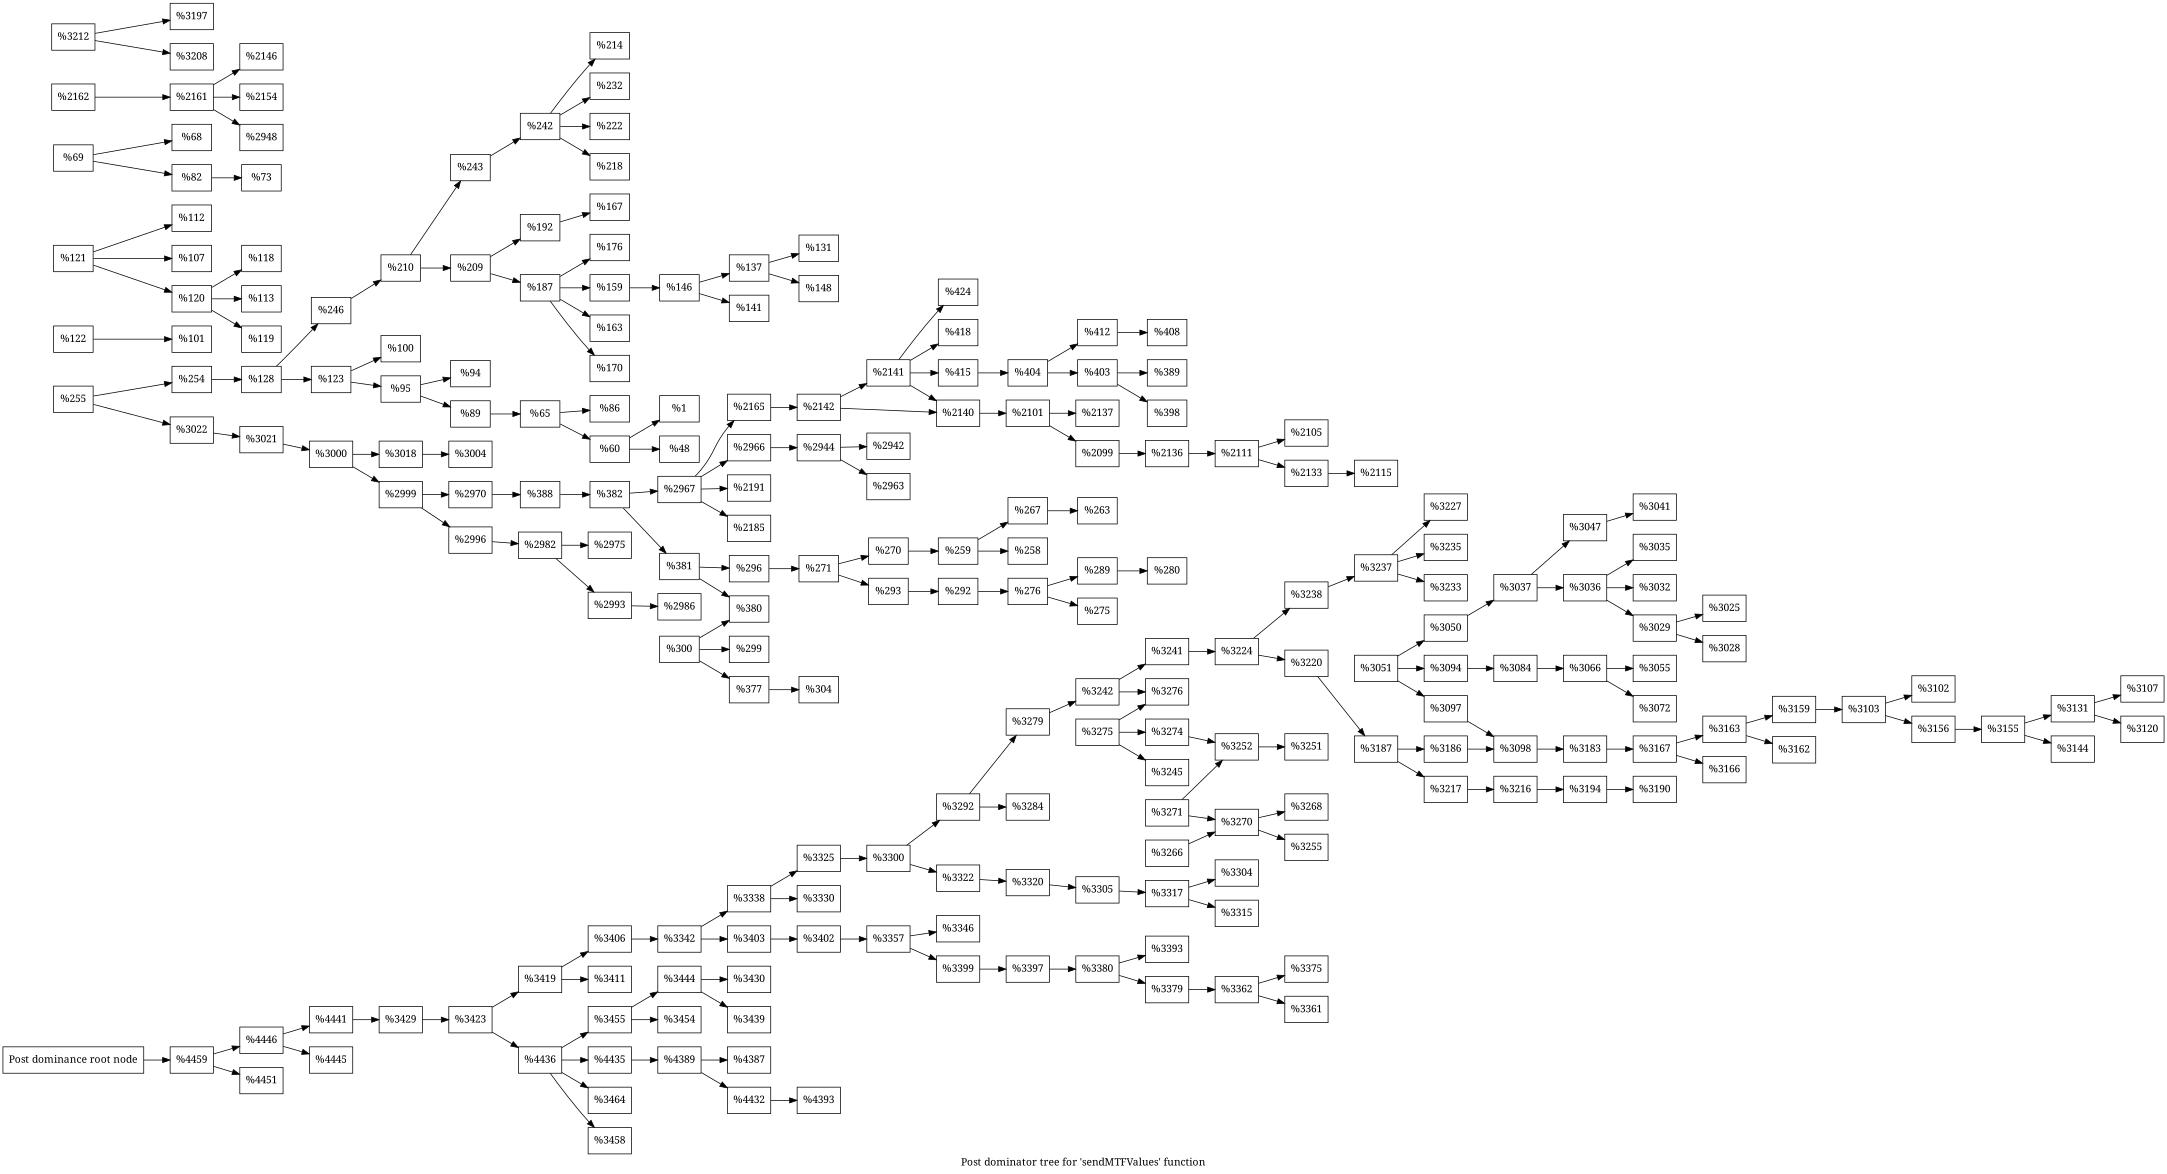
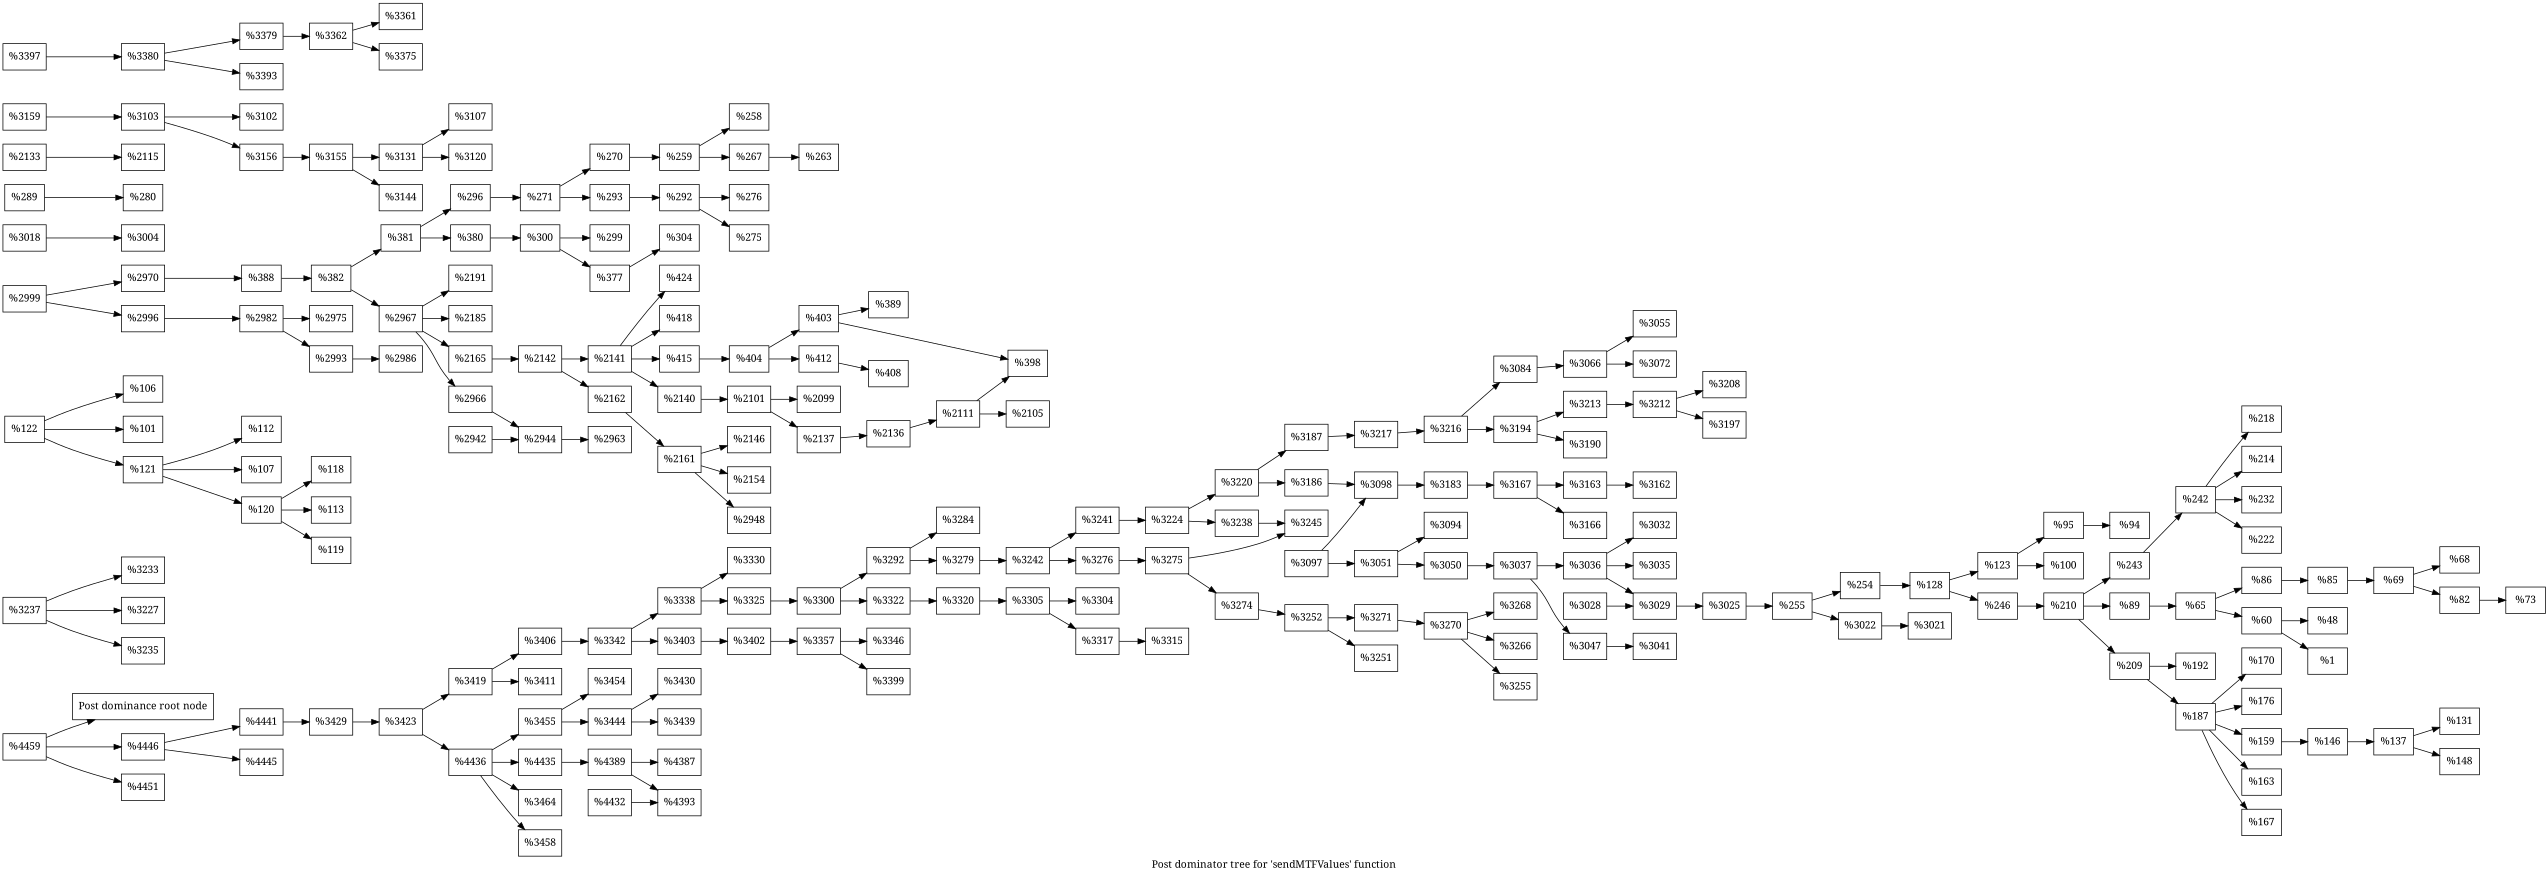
(571, 218) -> (2220, 768)
(749, 308) -> none
none -> (143, 389)
(432, 400) -> (2093, 606)
none -> (1585, 404)
(885, 410) -> (572, 377)
(850, 447) -> (502, 440)
none -> (80, 452)
(331, 454) -> none
(1129, 454) -> (850, 437)
(1268, 462) -> (990, 391)
none -> (2328, 580)
(1059, 582) -> none
(1338, 583) -> (1268, 523)
(1059, 600) -> (711, 216)
none -> (1755, 606)
(711, 631) -> (502, 238)
(1686, 637) -> (1616, 606)
(1477, 668) -> (1478, 402)
(1408, 687) -> (1338, 564)
(1129, 714) -> (1129, 561)
(1756, 720) -> none
(1407, 749) -> (1268, 483)
(1200, 783) -> (1338, 618)
(1199, 839) -> (1477, 635)
(1198, 884) -> (1059, 601)
(989, 969) -> none
(153, 1060) -> (67, 729)
(711, 1078) -> (641, 781)
